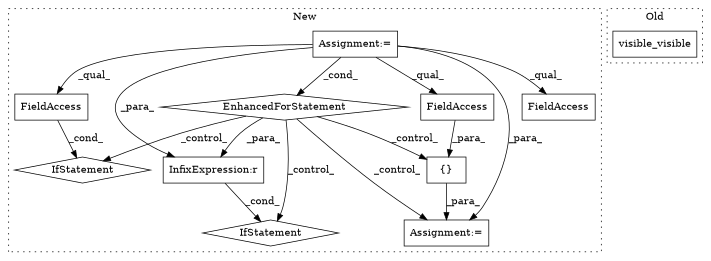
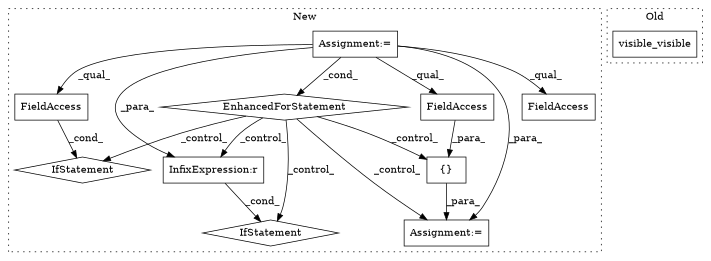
(263, 139) -> (263, 139)
